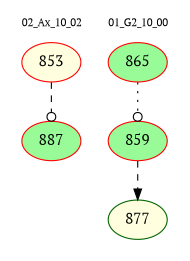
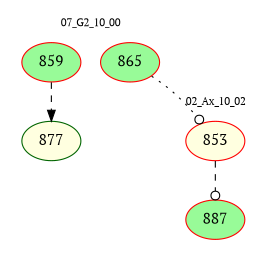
(138, 24) -> (91, 24)
(138, 97) -> (184, 103)
